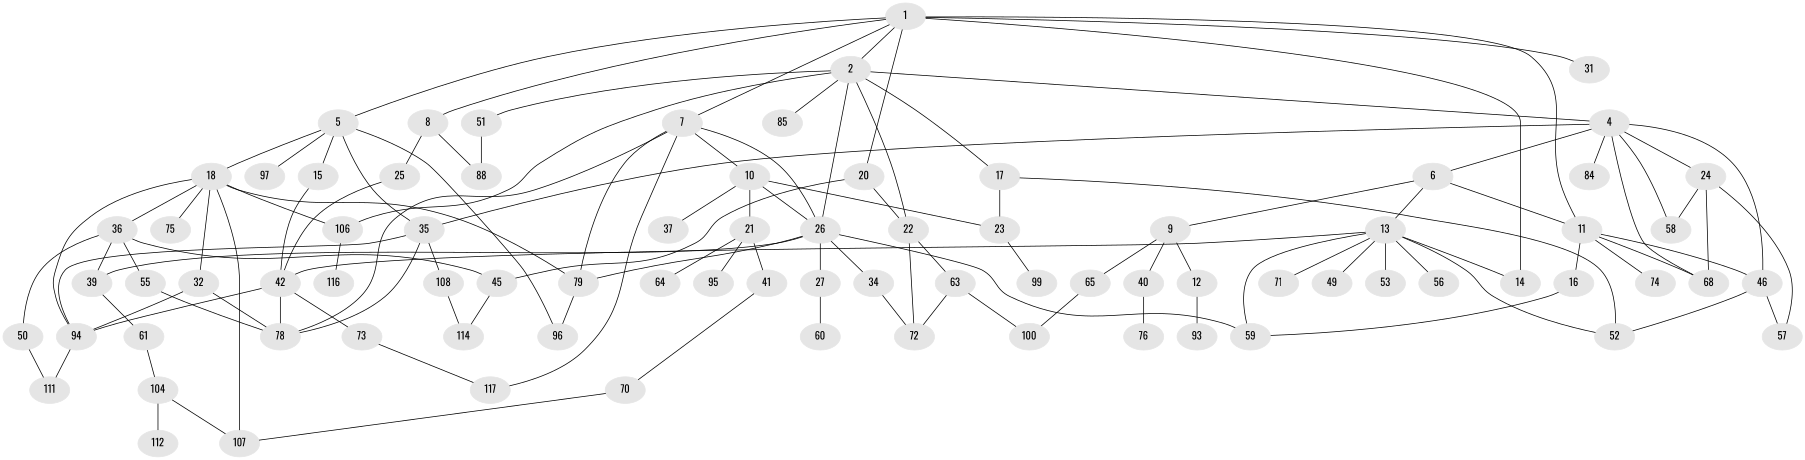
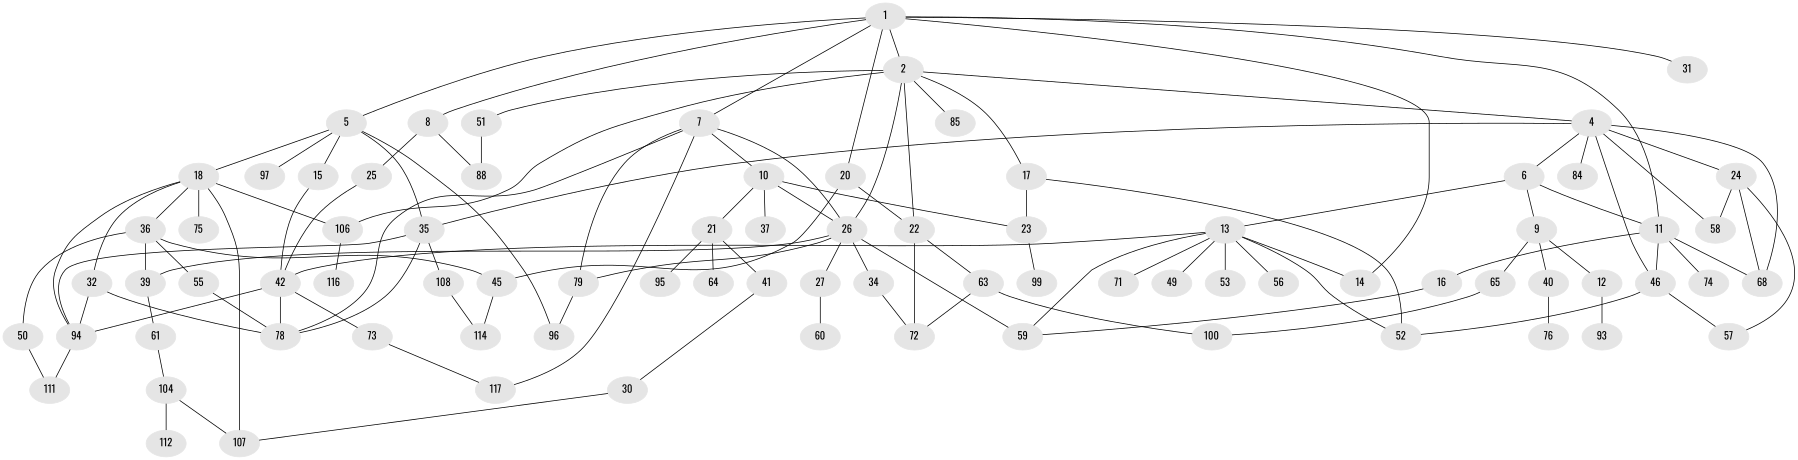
(376, 203) -> none
(625, 390) -> (627, 390)
